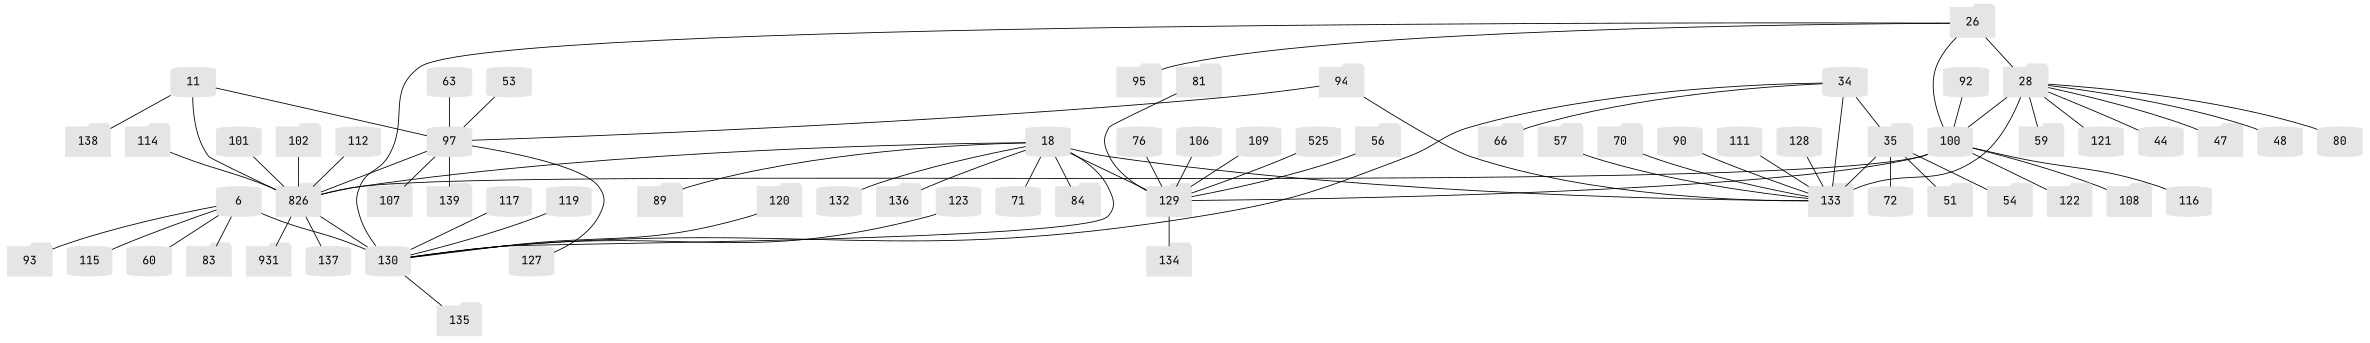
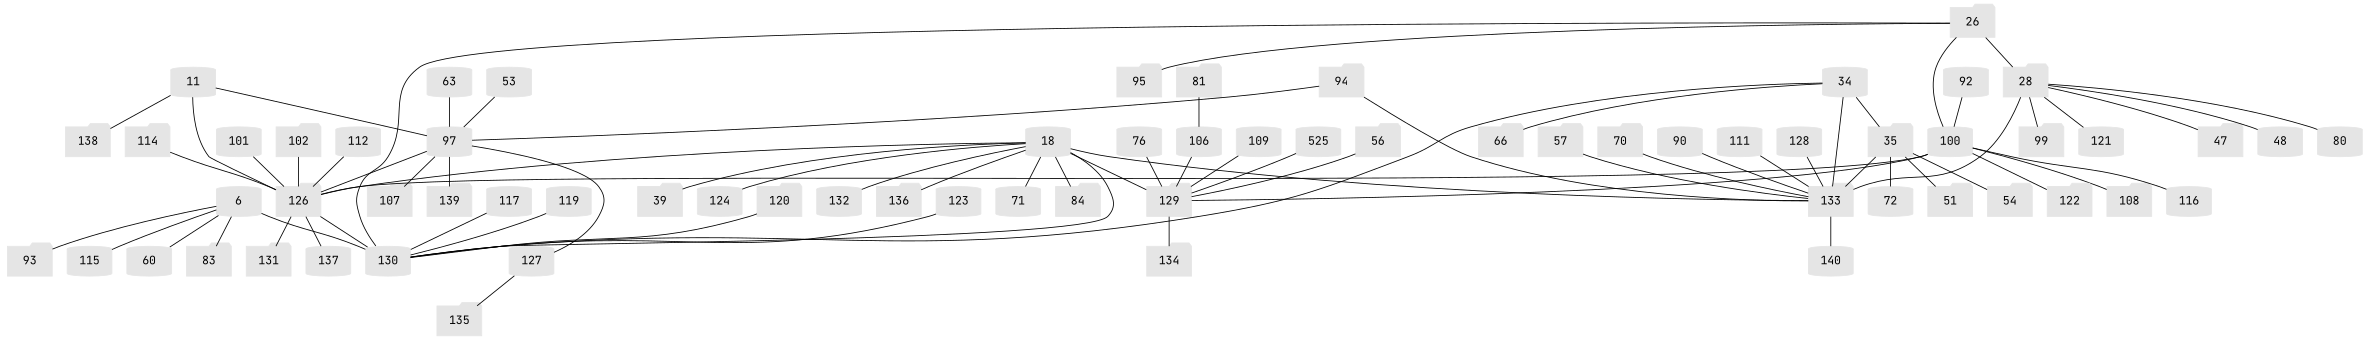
(1987, 112) -> none
(1107, 130) -> (1199, 112)
(2041, 142) -> (2041, 142)
(2161, 142) -> none
(298, 201) -> (298, 201)
(660, 201) -> (660, 201)
none -> (720, 201)
(269, 261) -> (269, 261)
none -> (1831, 261)
(423, 291) -> (496, 291)
